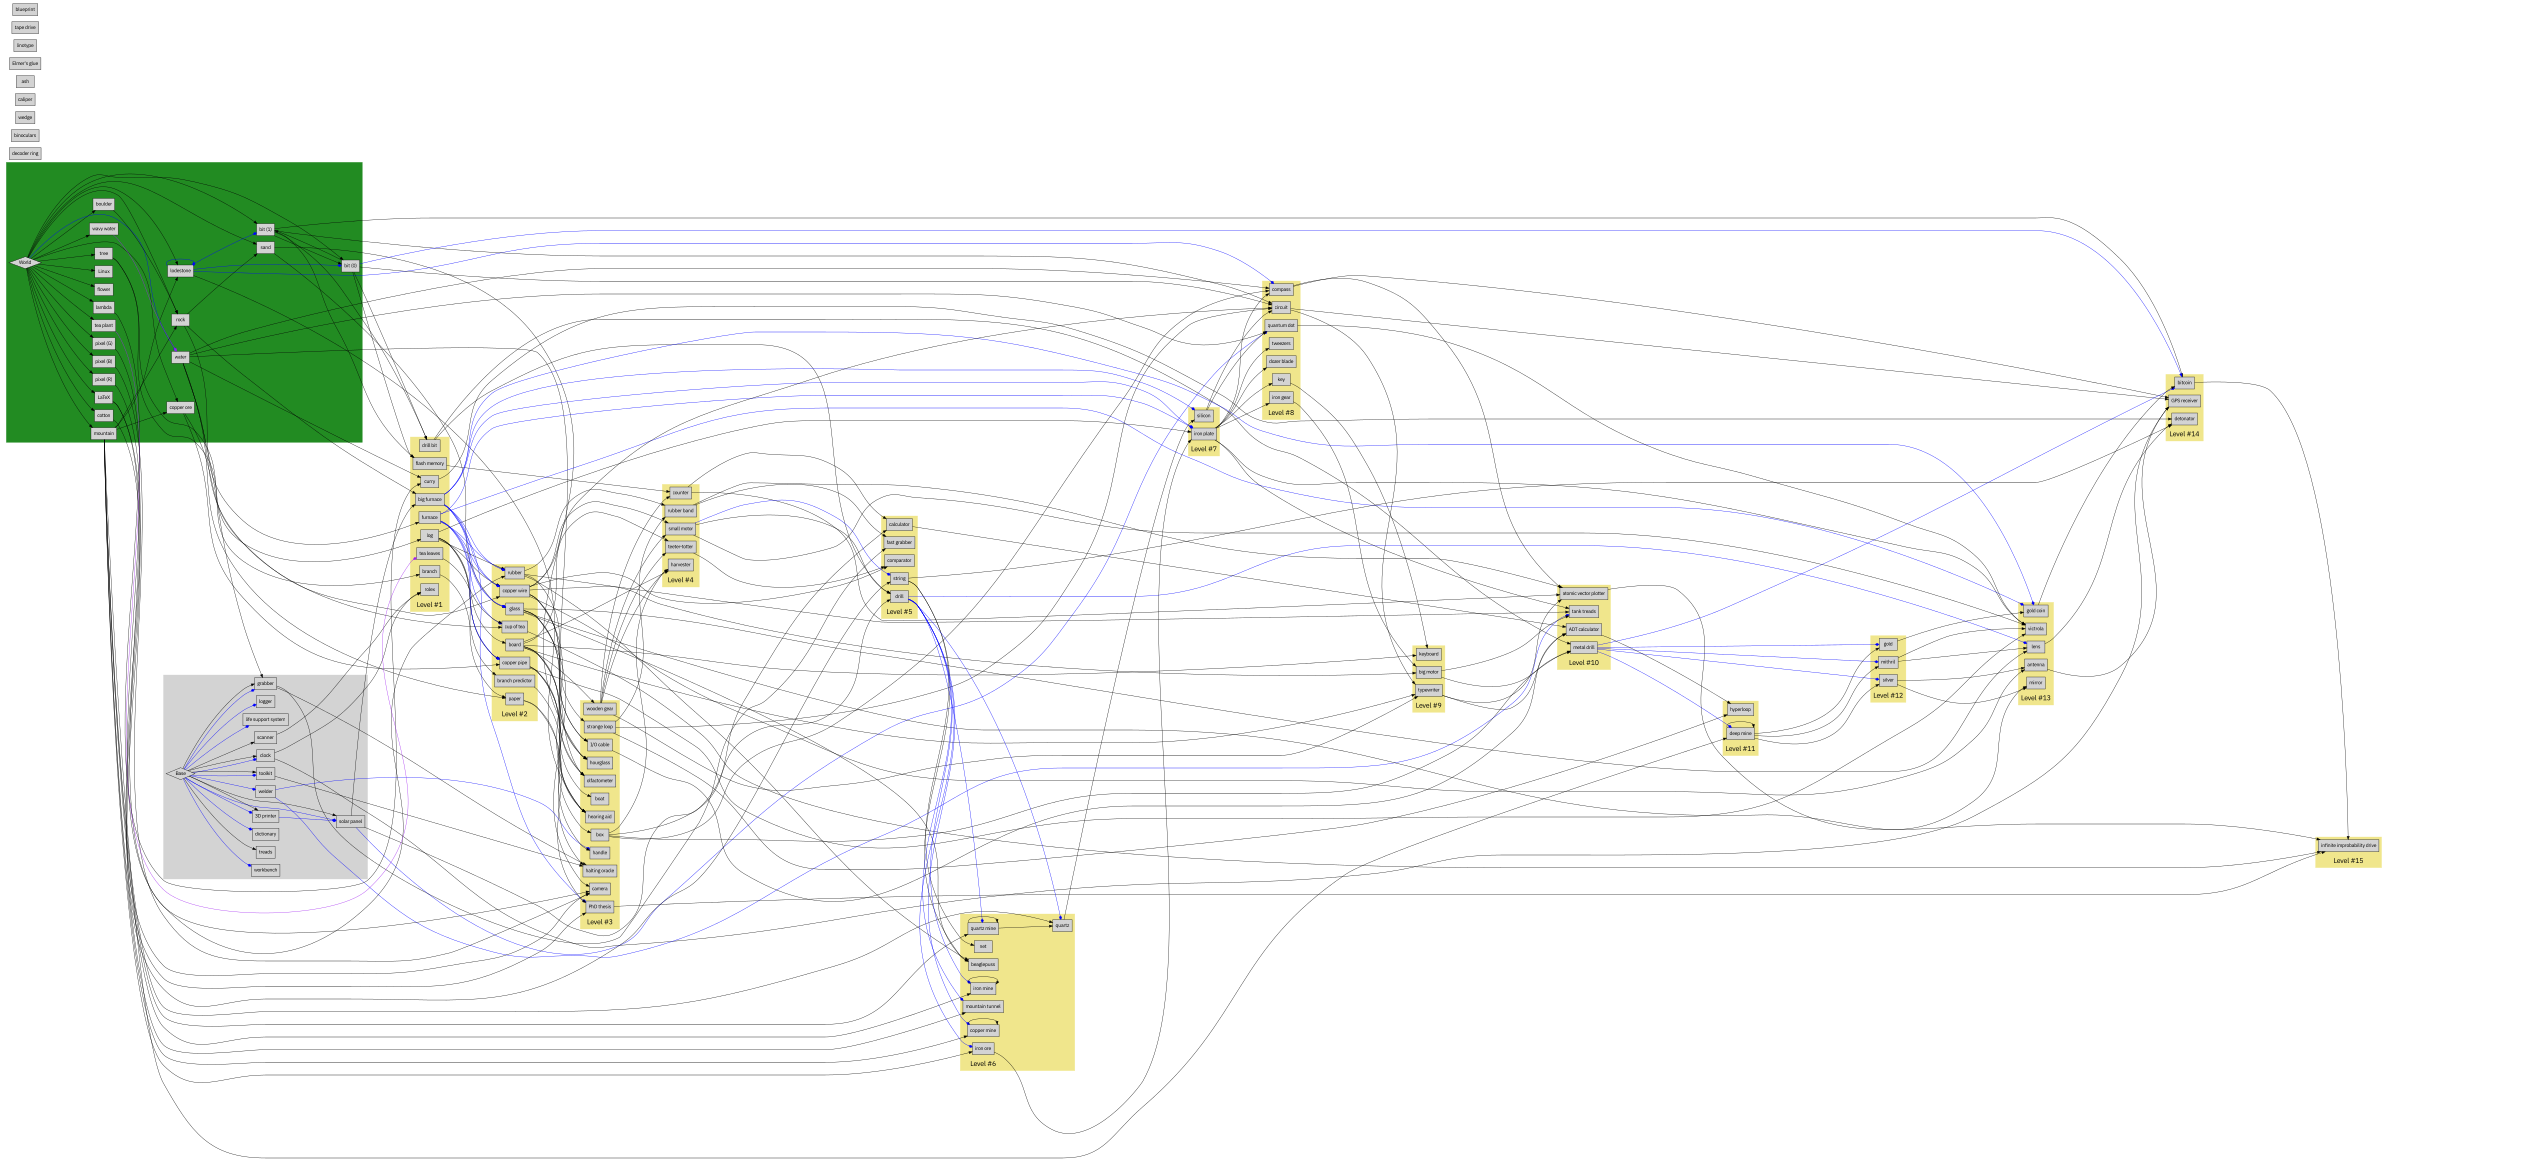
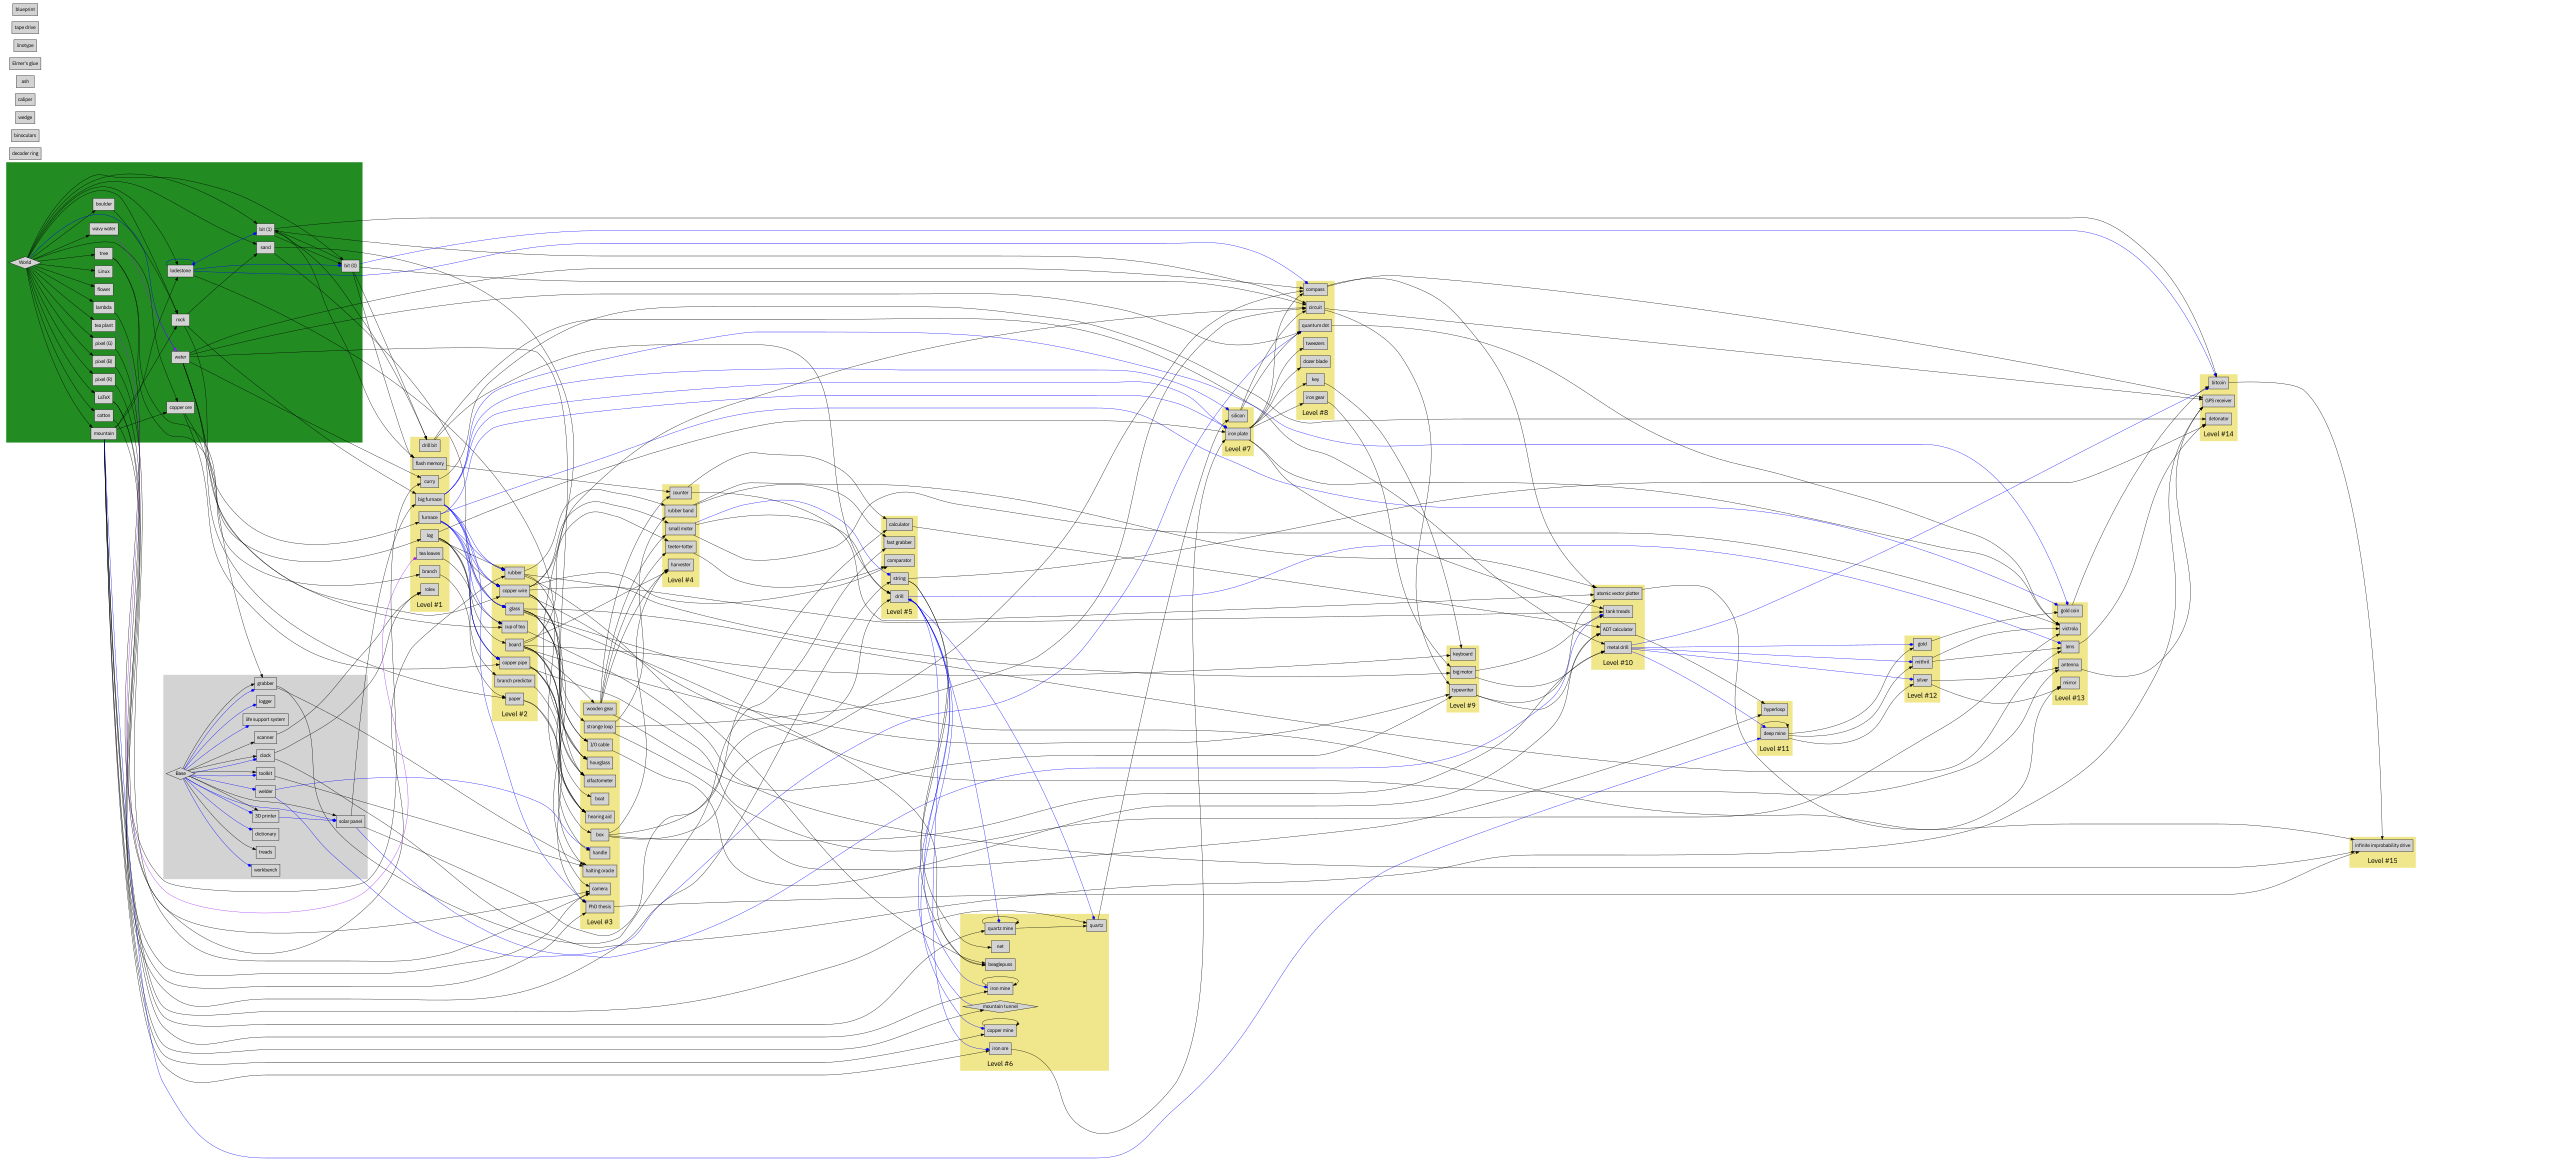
(938, 797) -> (920, 882)
(983, 1007) -> (1000, 1007)
(678, 1158) -> (695, 1158)
